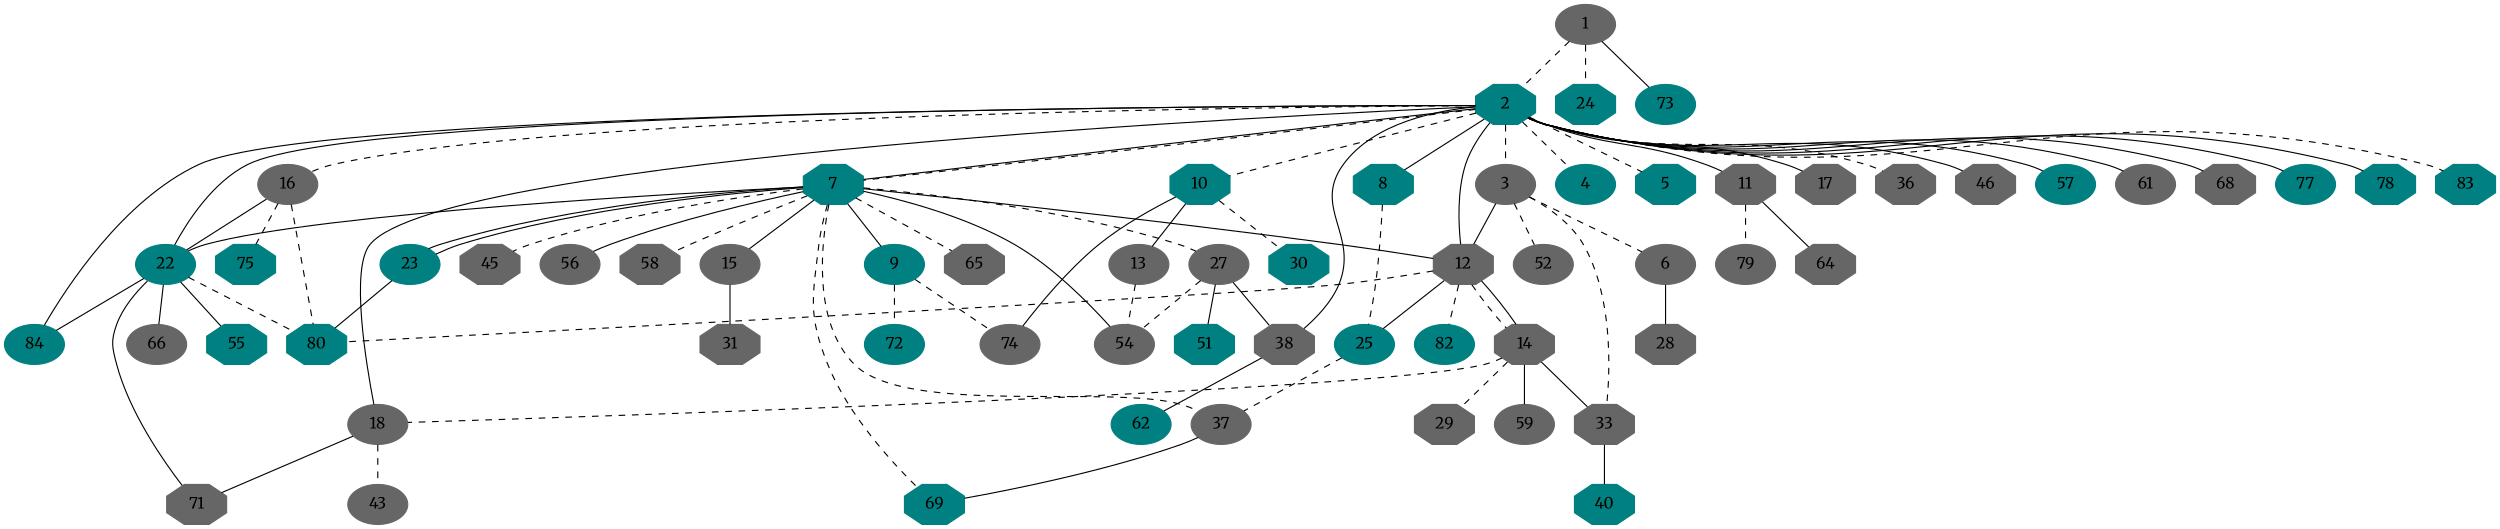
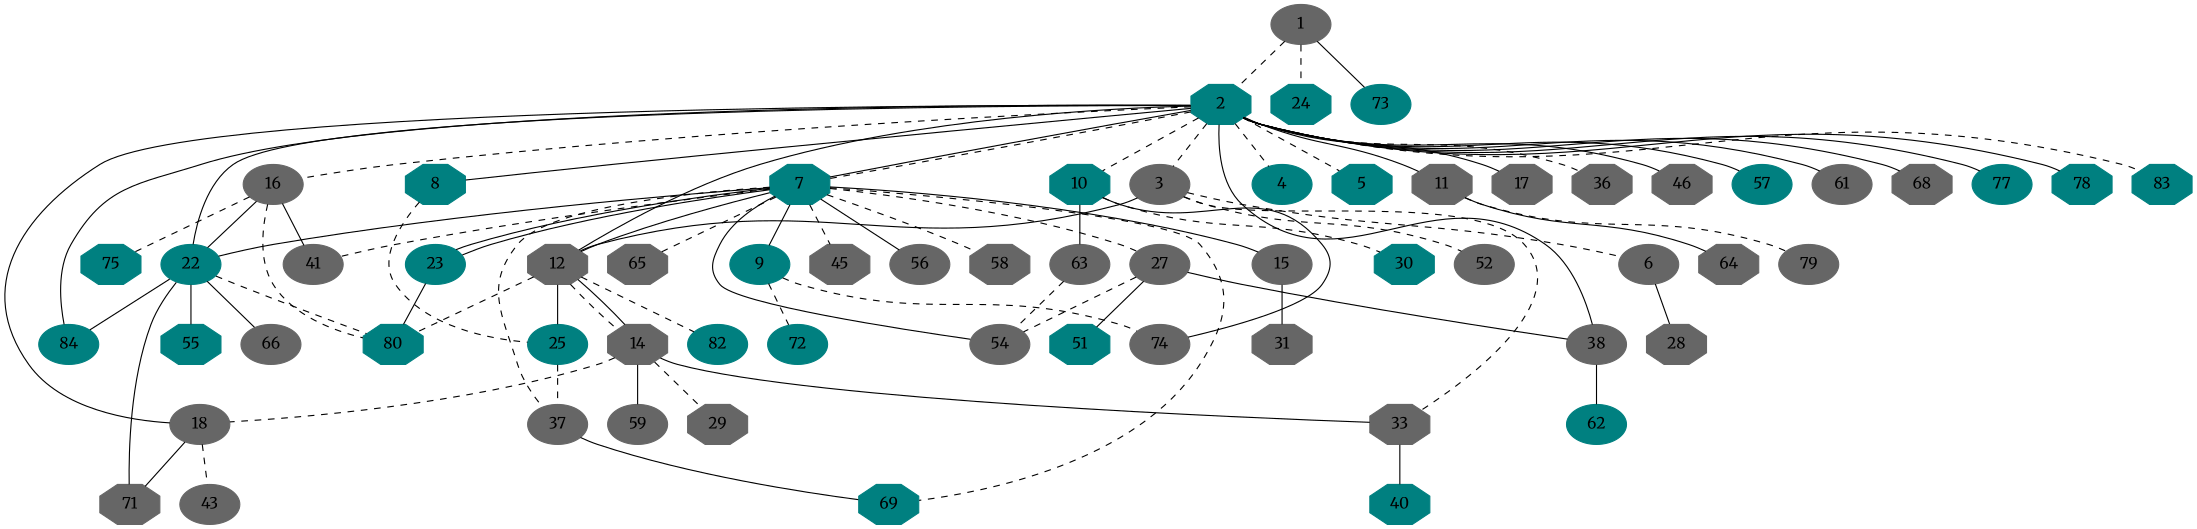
none -> (313, 264)
(1139, 264) -> (1080, 264)
(1284, 344) -> (1597, 344)
